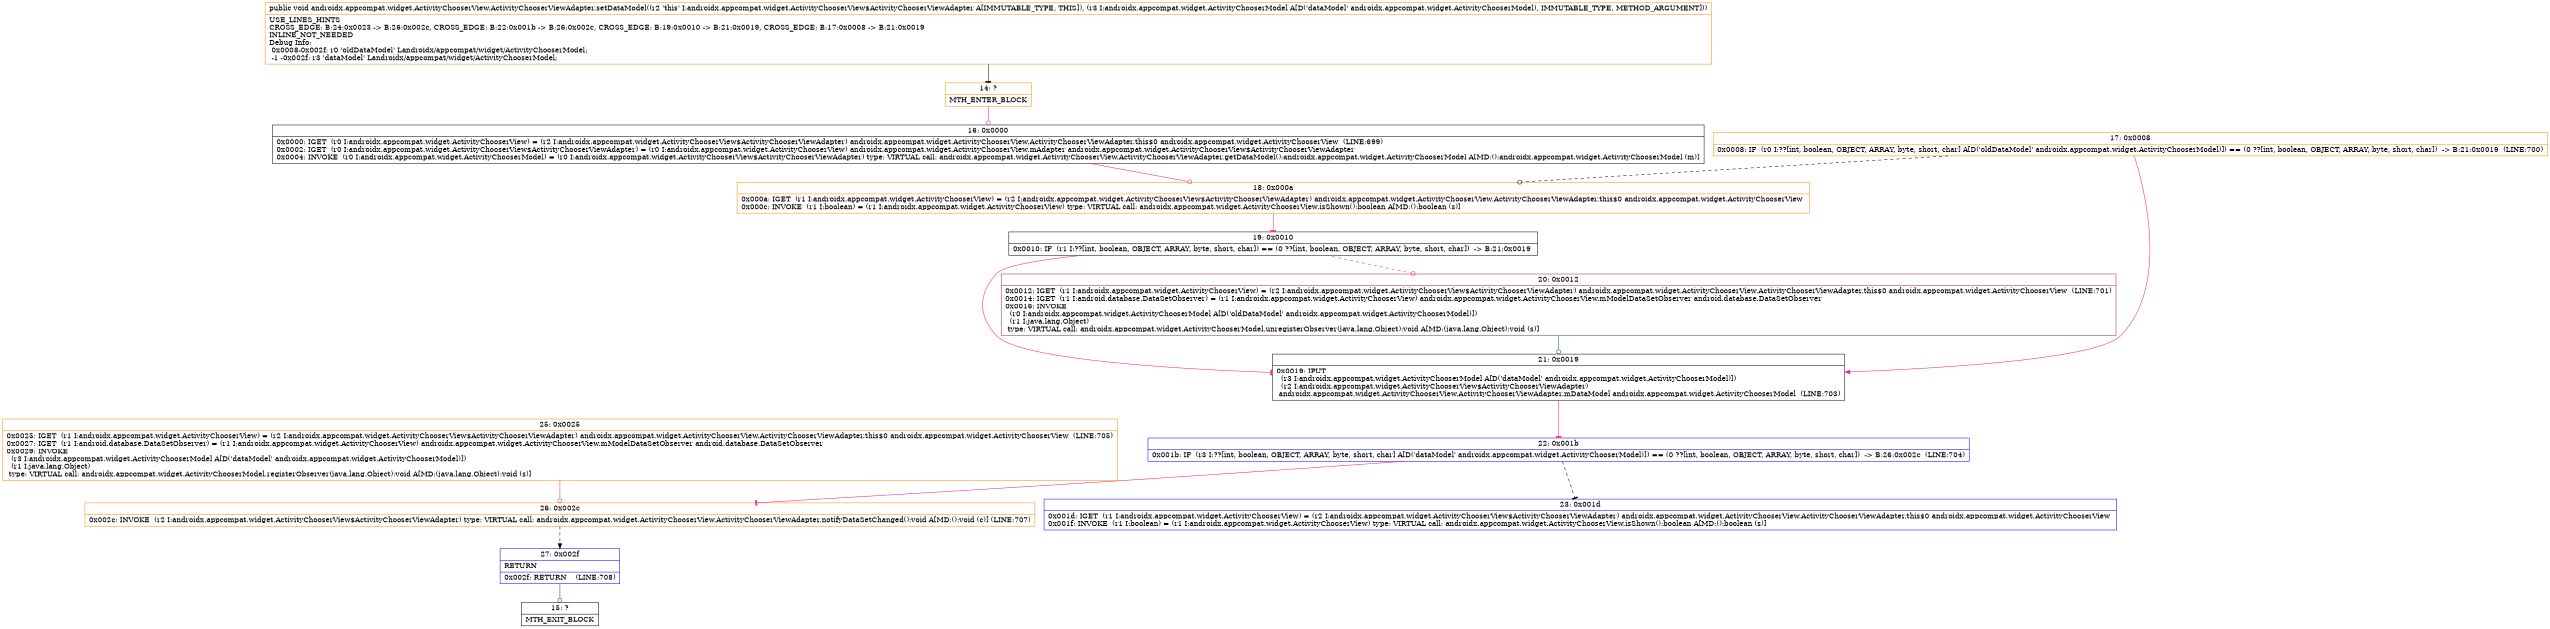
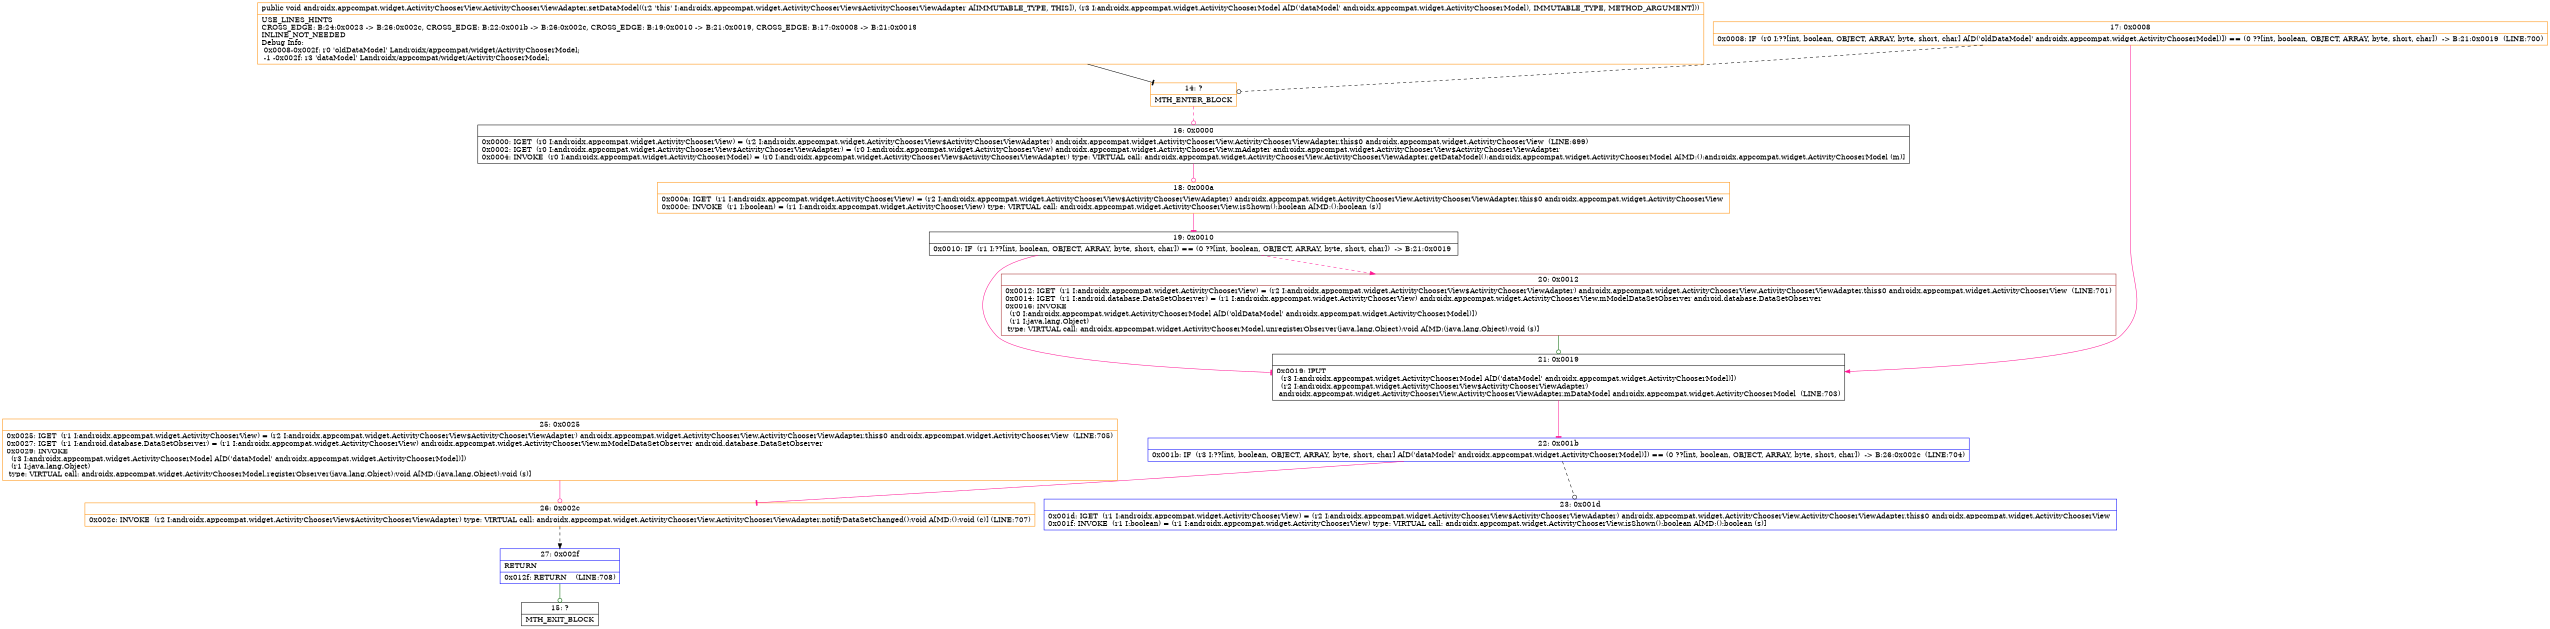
(988, 114) -> (1194, 114)
(1735, 169) -> (1612, 70)
(1369, 264) -> (1316, 264)
(1568, 479) -> (1568, 478)
(560, 578) -> (560, 578)
